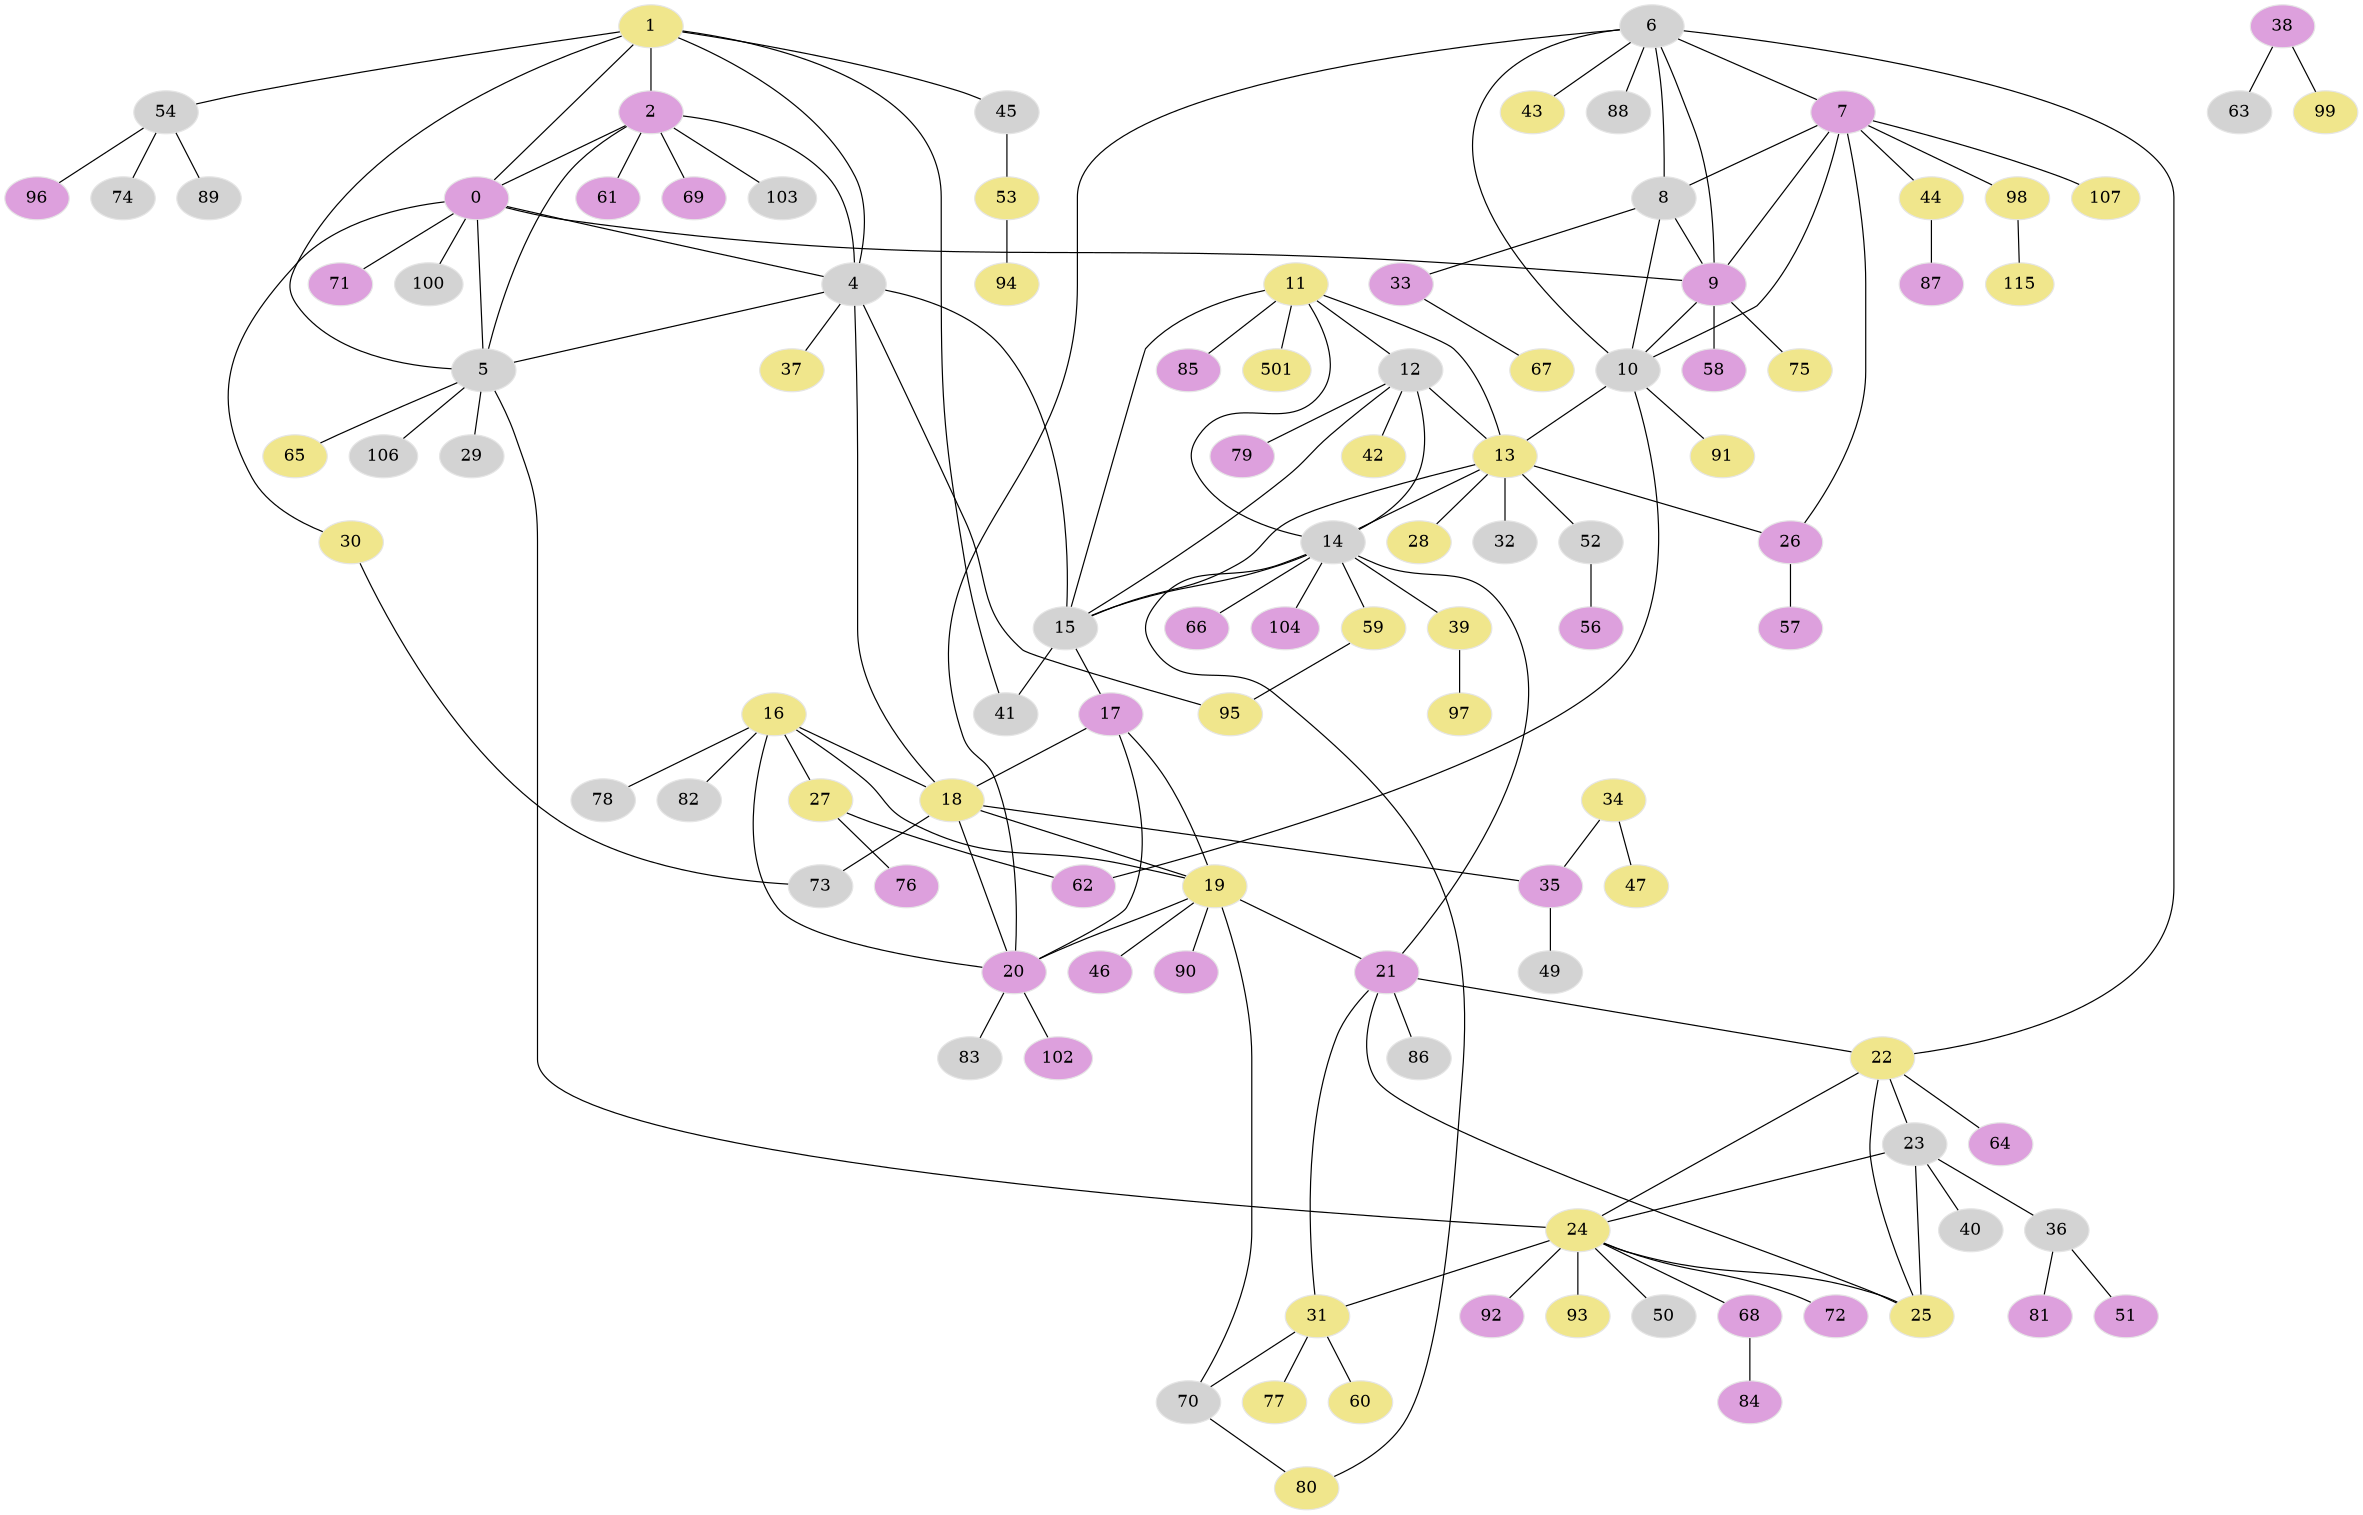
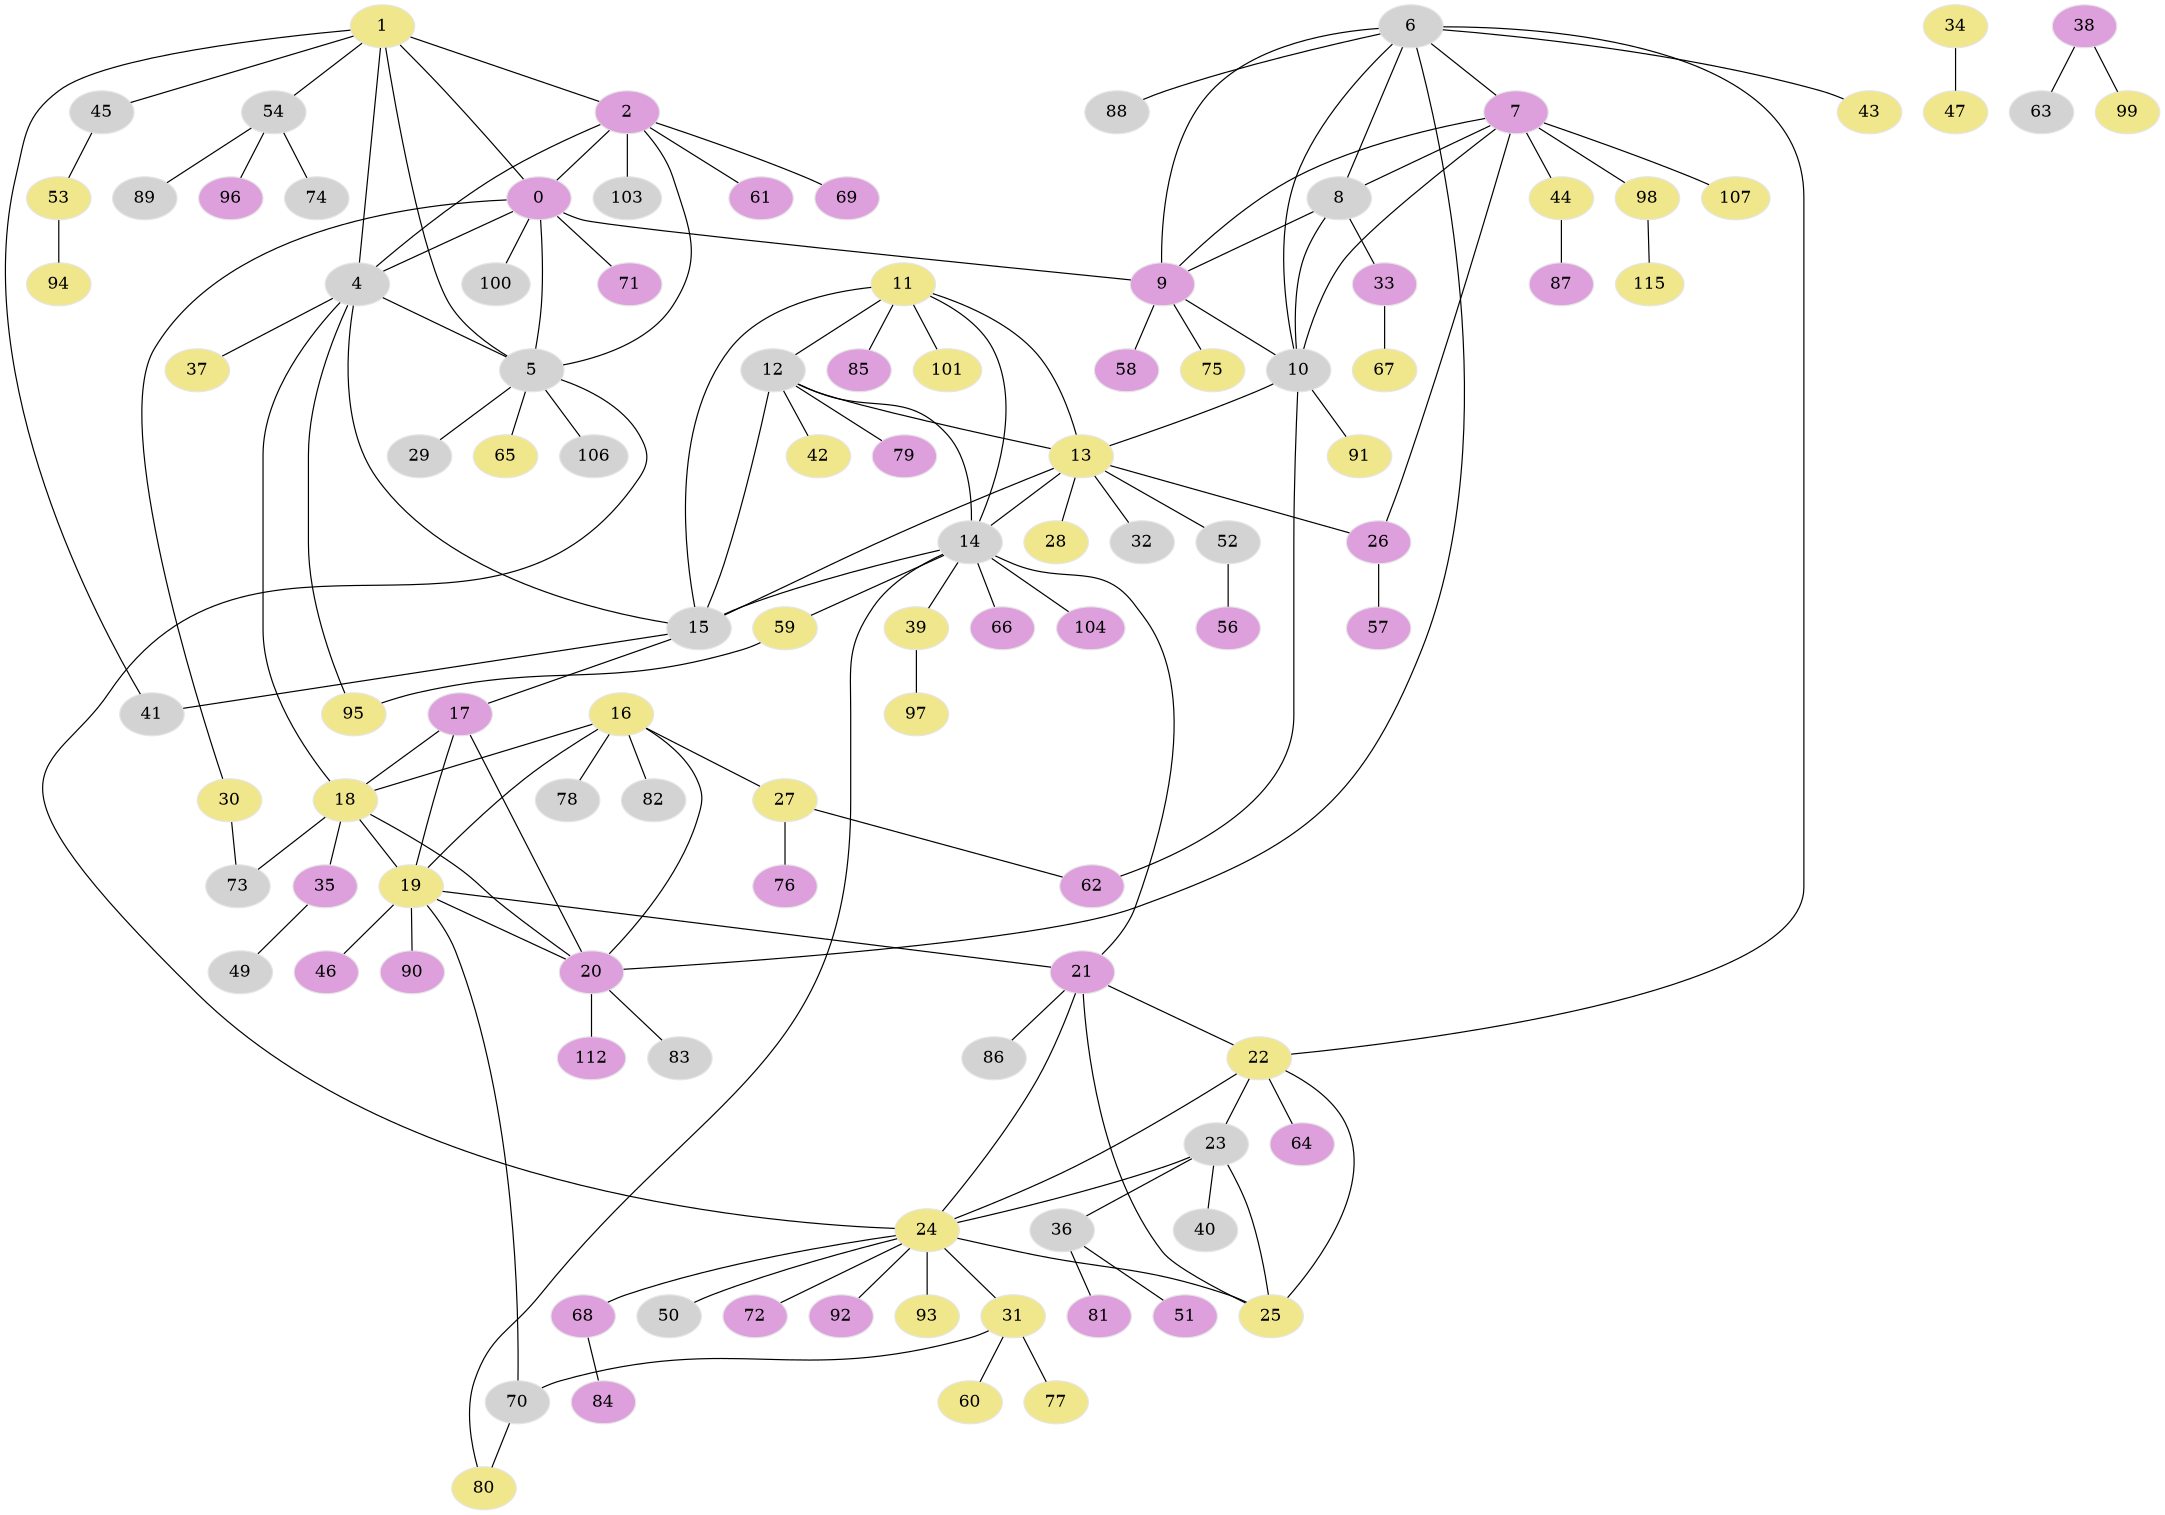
(1277, 370) -> (947, 370)
(1582, 843) -> none
(1058, 1058) -> (592, 1058)
(1314, 1136) -> (1019, 1108)
